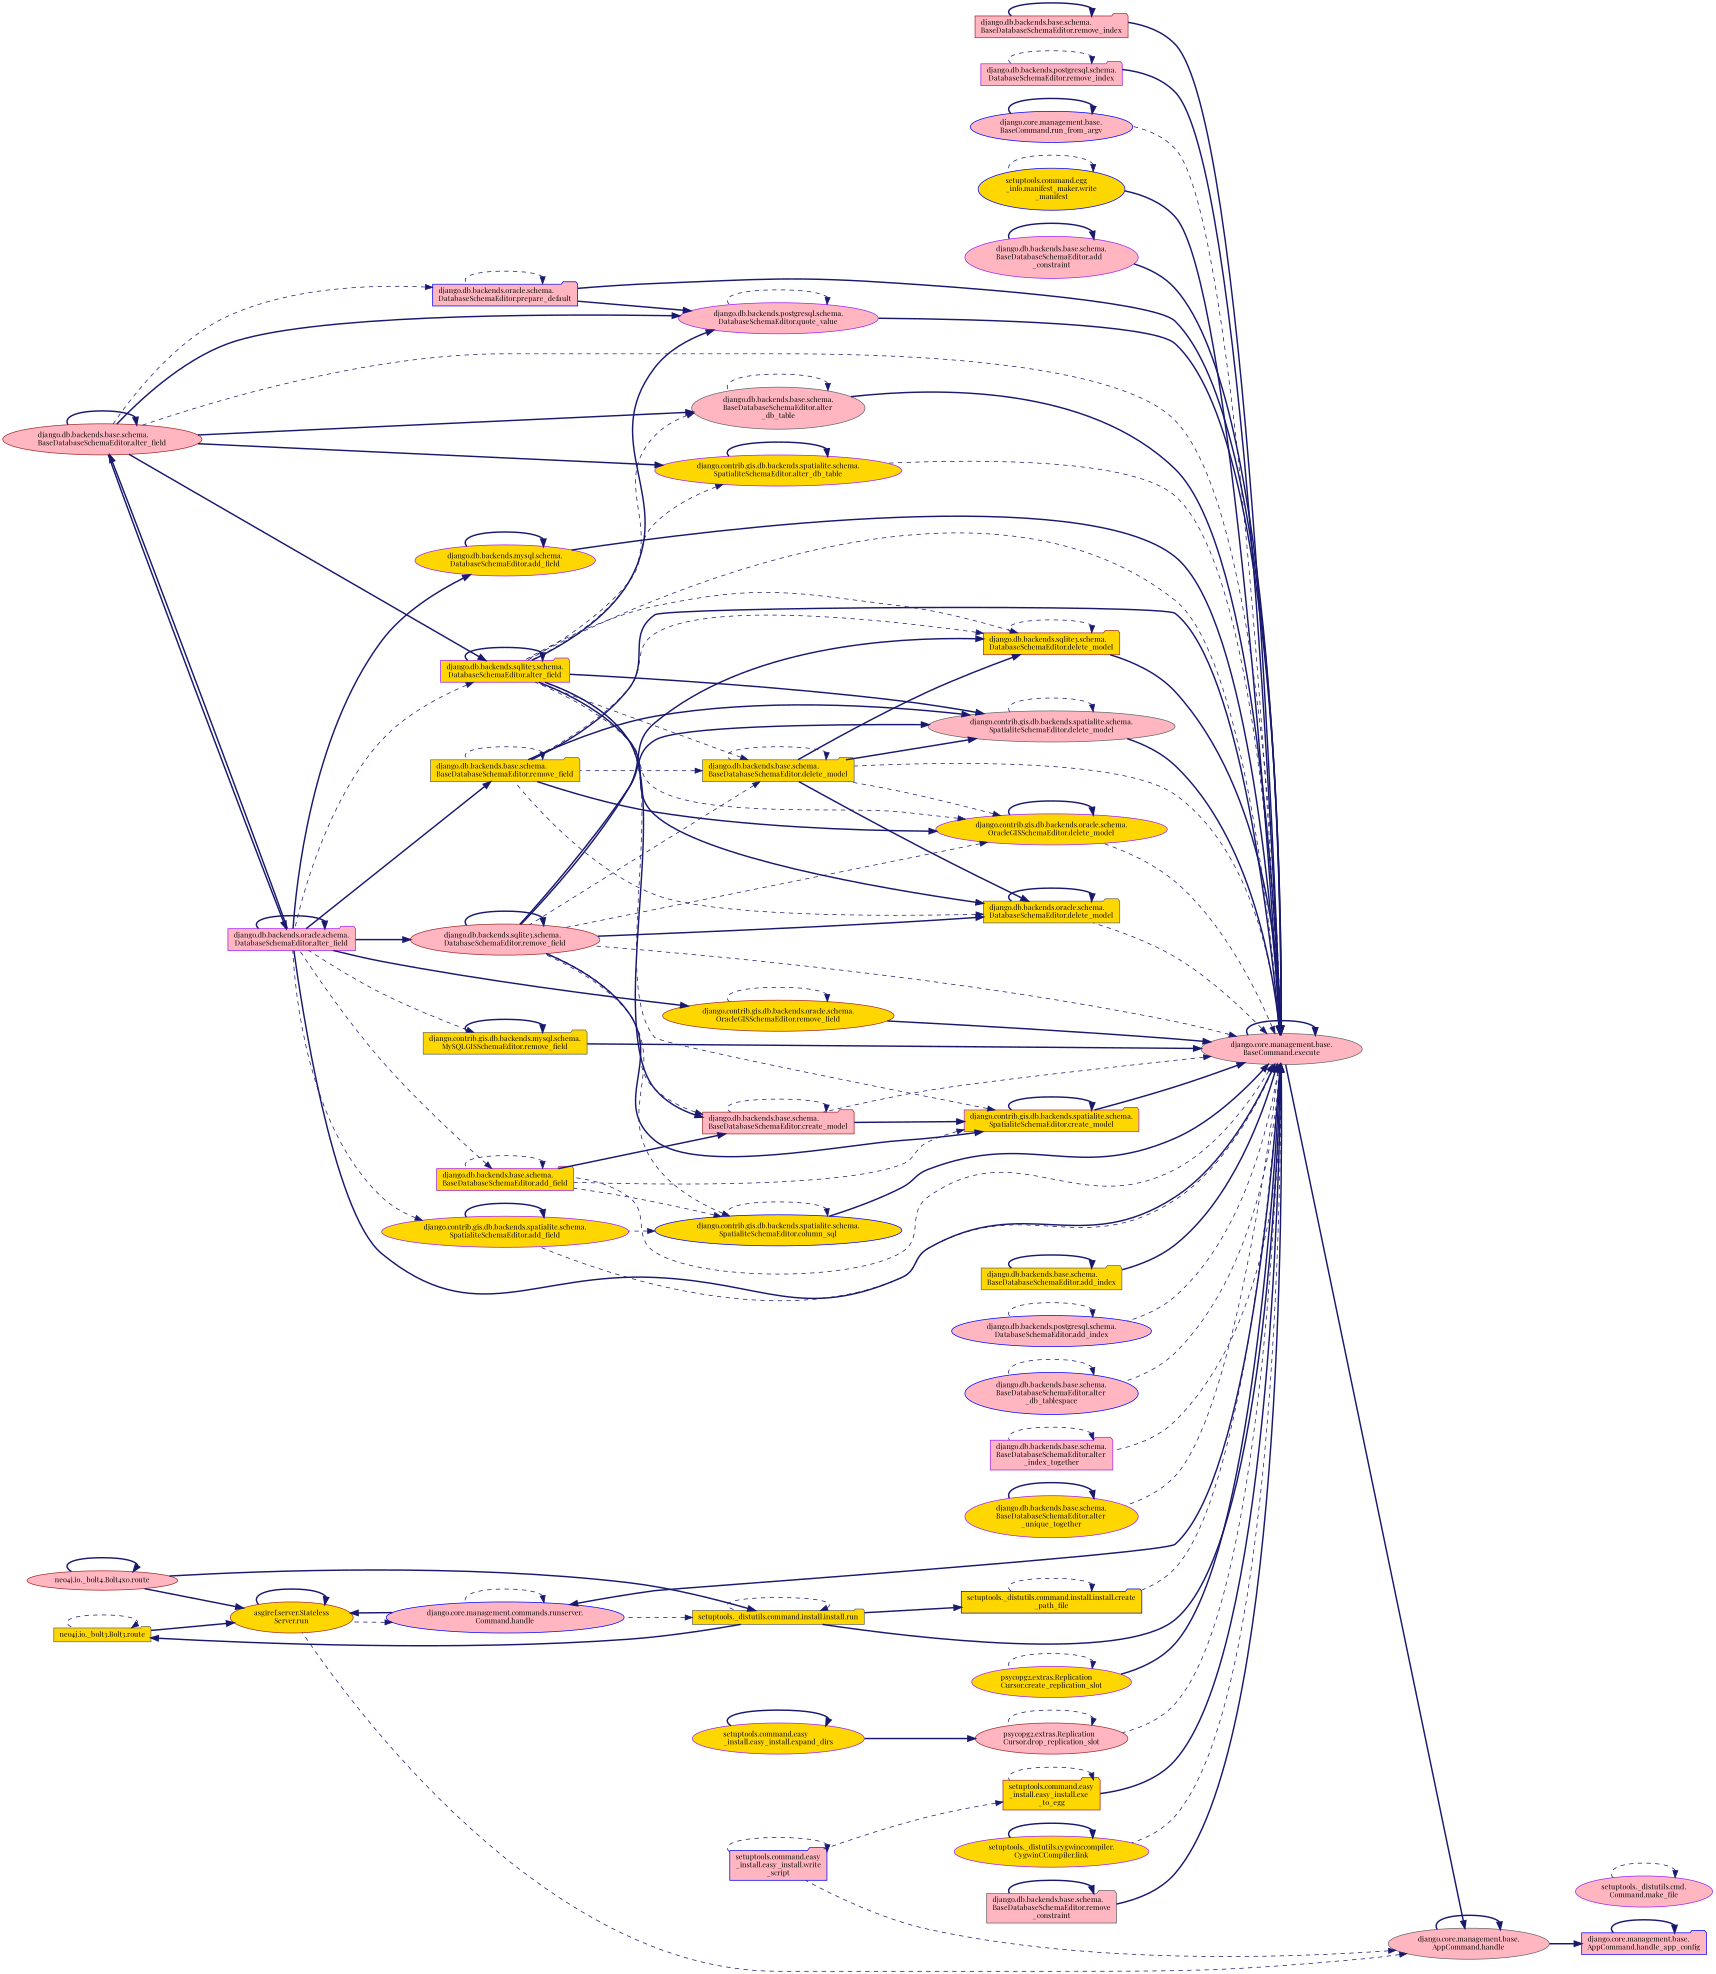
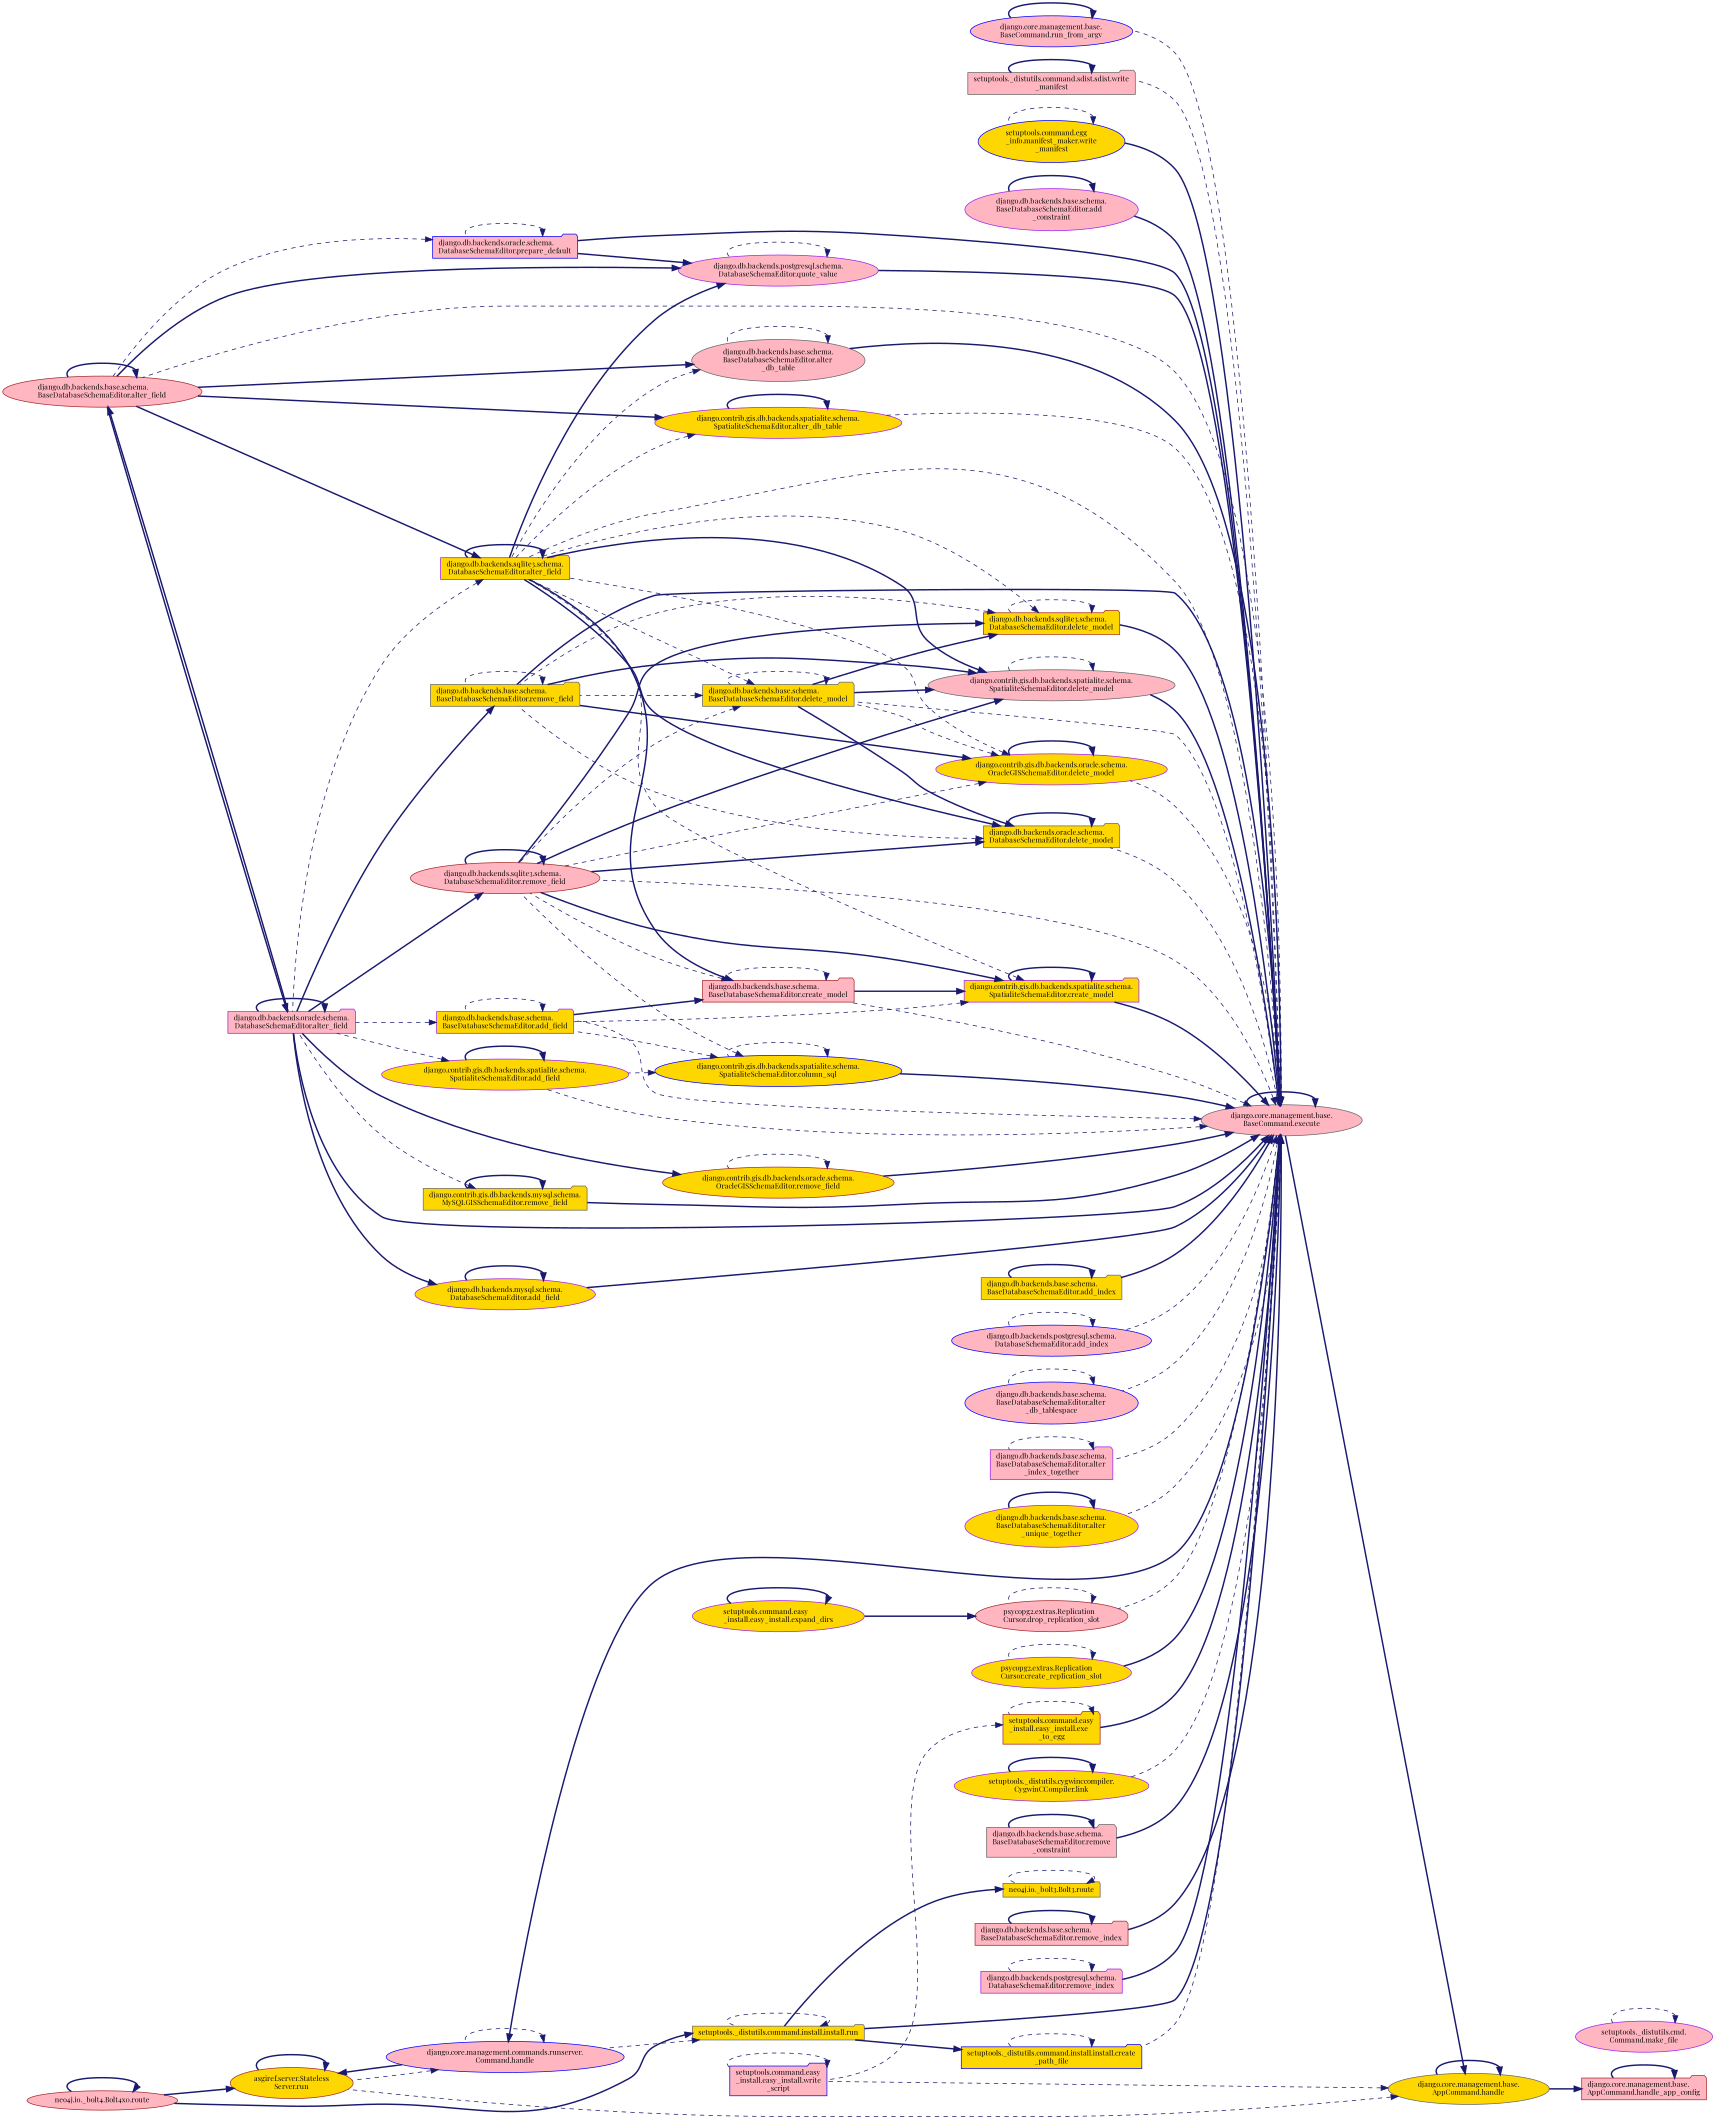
none -> (1052, 84)
(189, 1627) -> none
(1469, 1944) -> (1469, 2089)
(1644, 1944) -> (1644, 2089)
